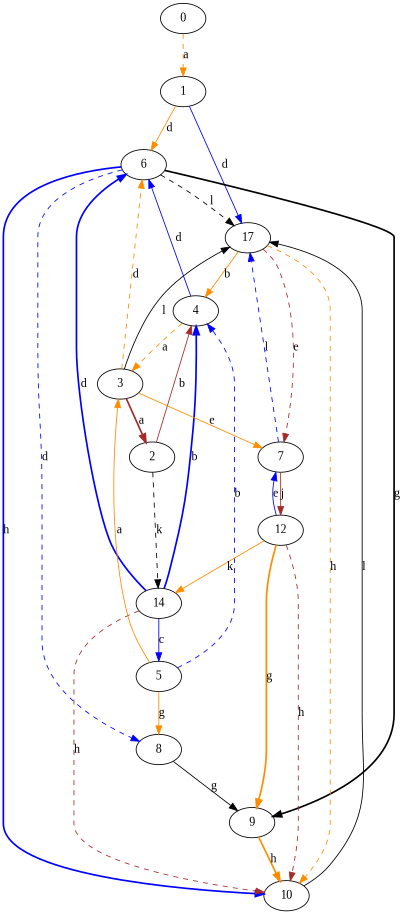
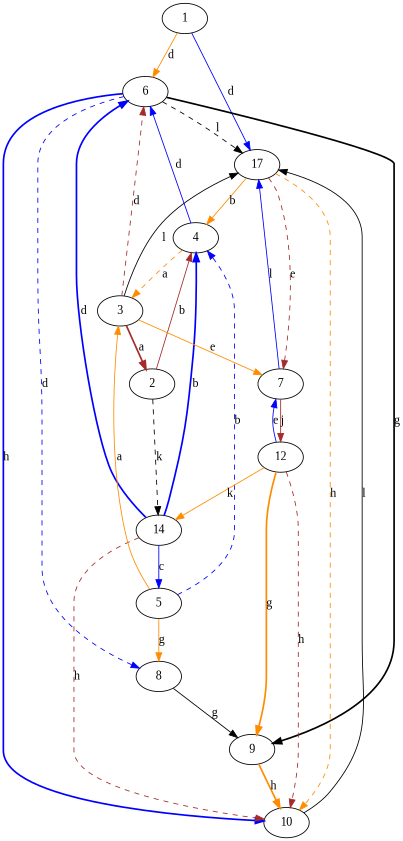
(183, 18) -> none
(131, 279) -> (132, 205)
(265, 352) -> (269, 279)
